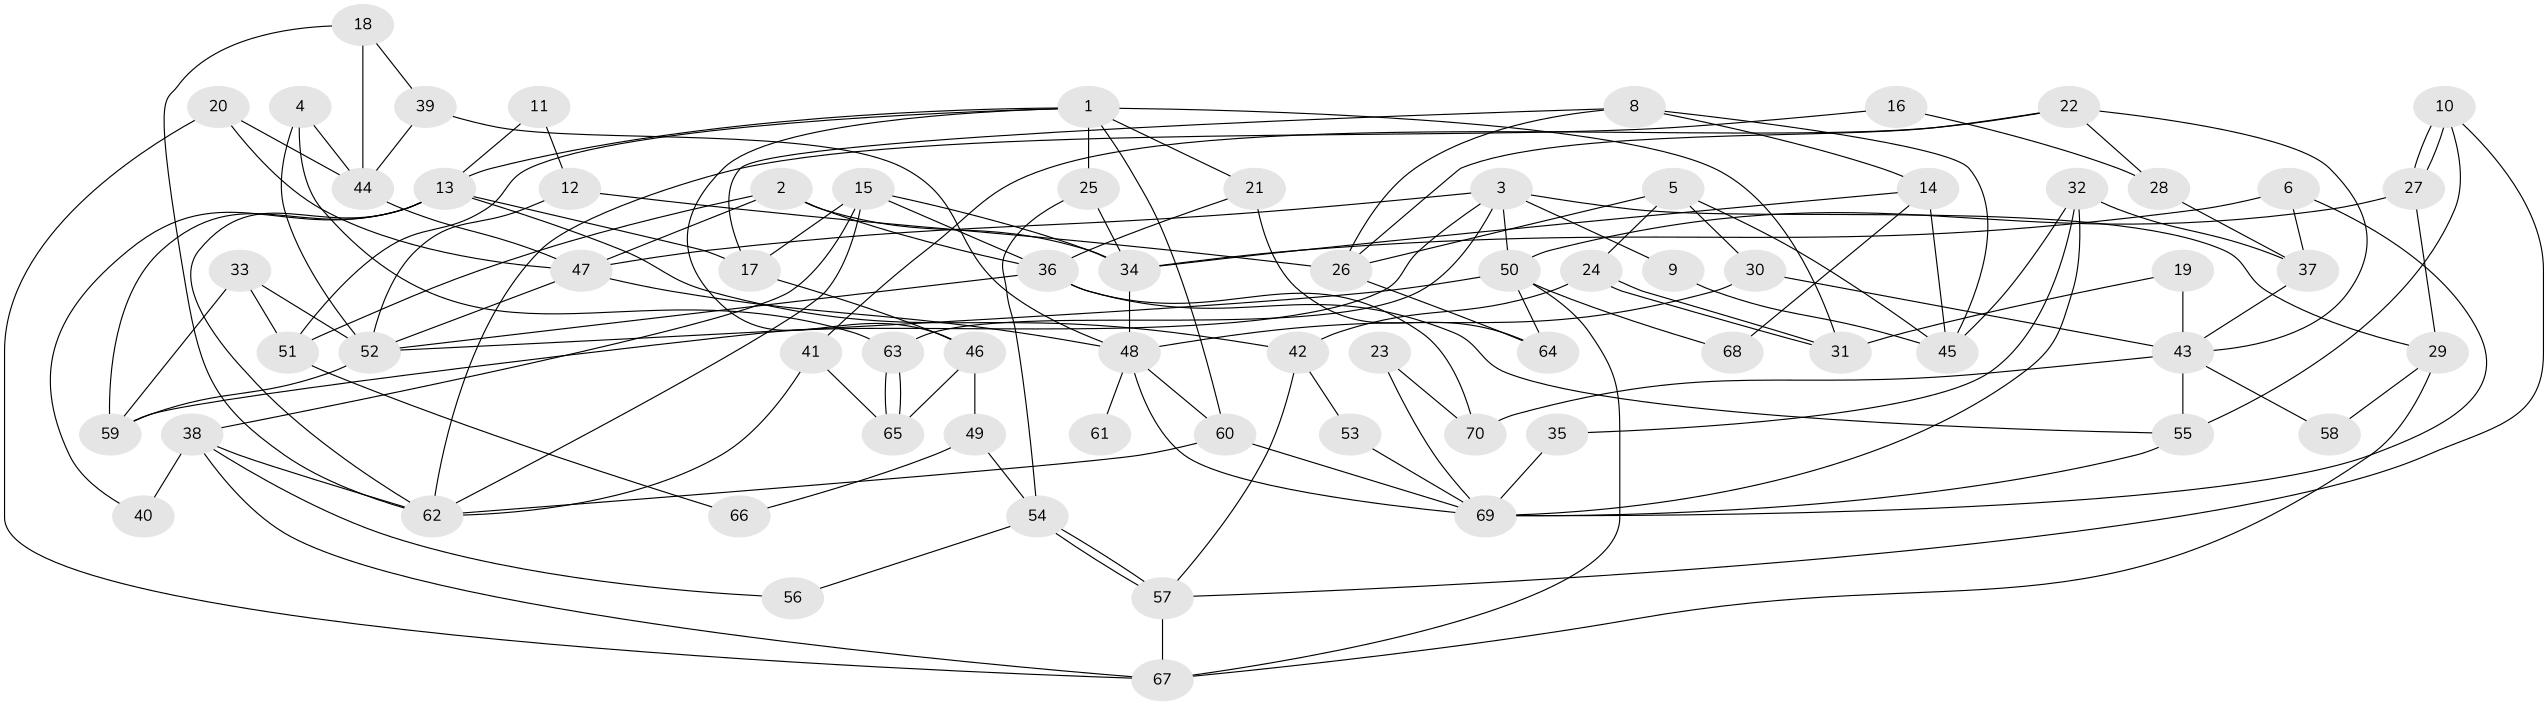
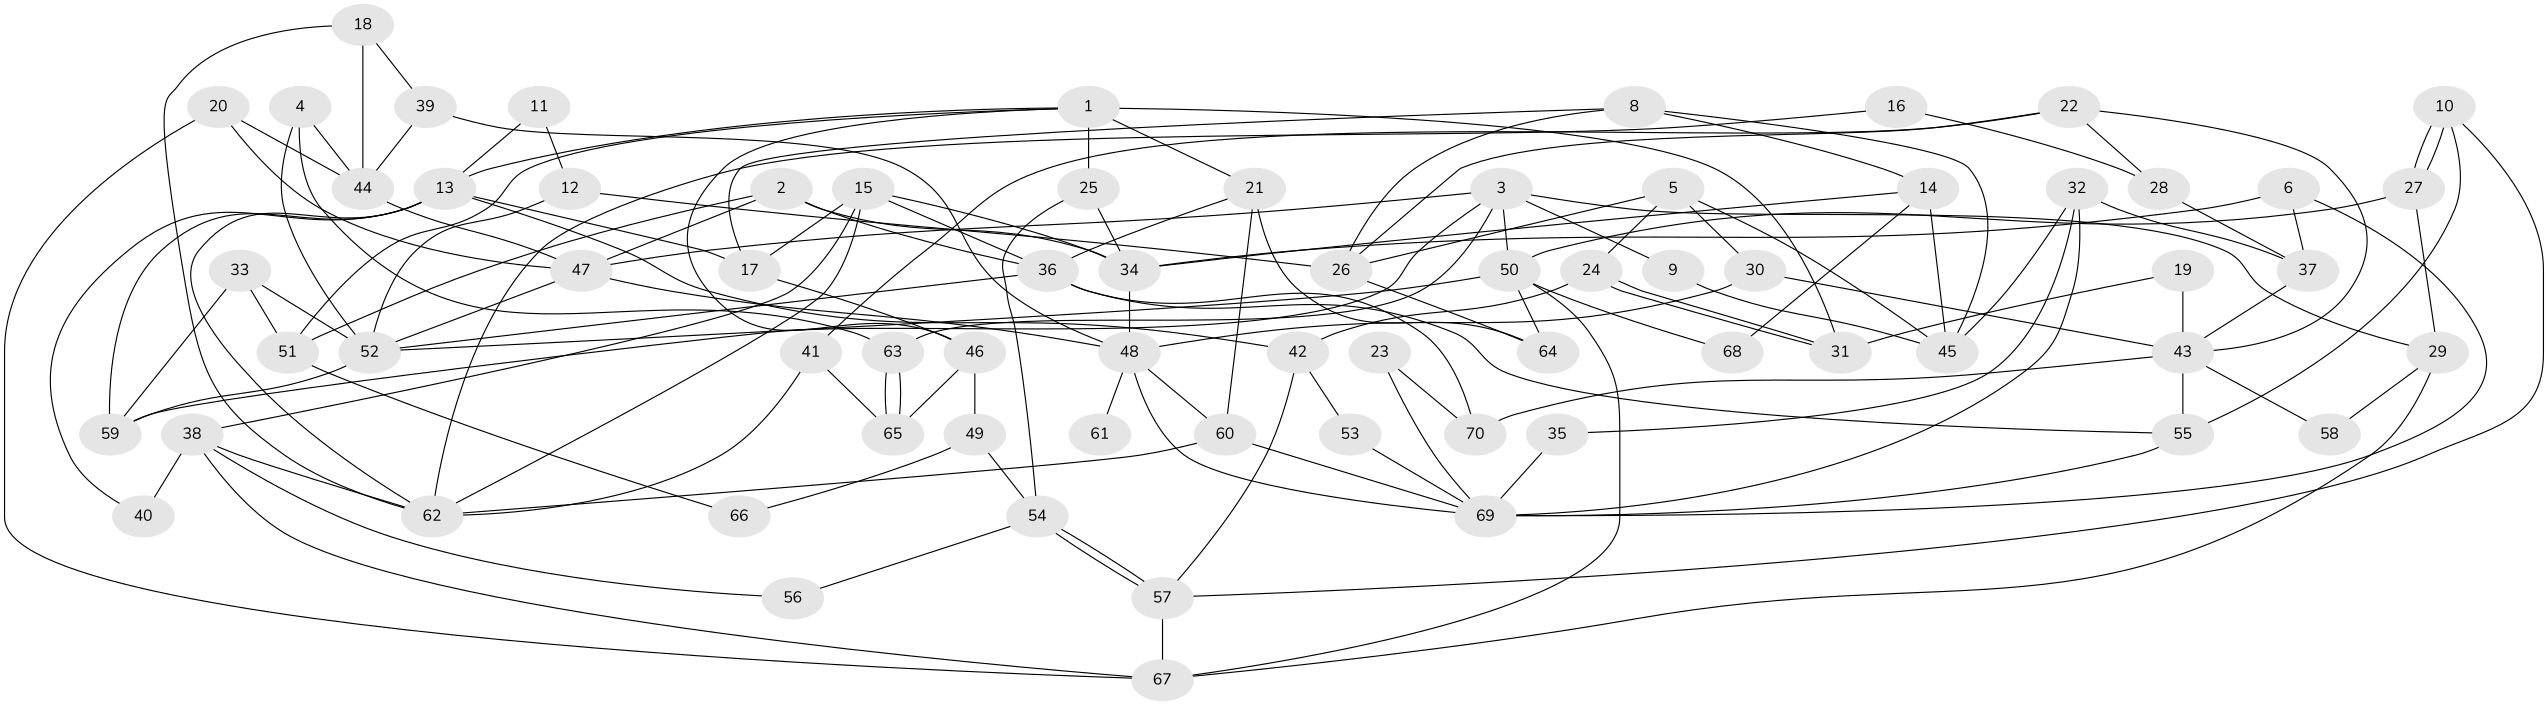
(1178, 271) -> (1243, 286)
